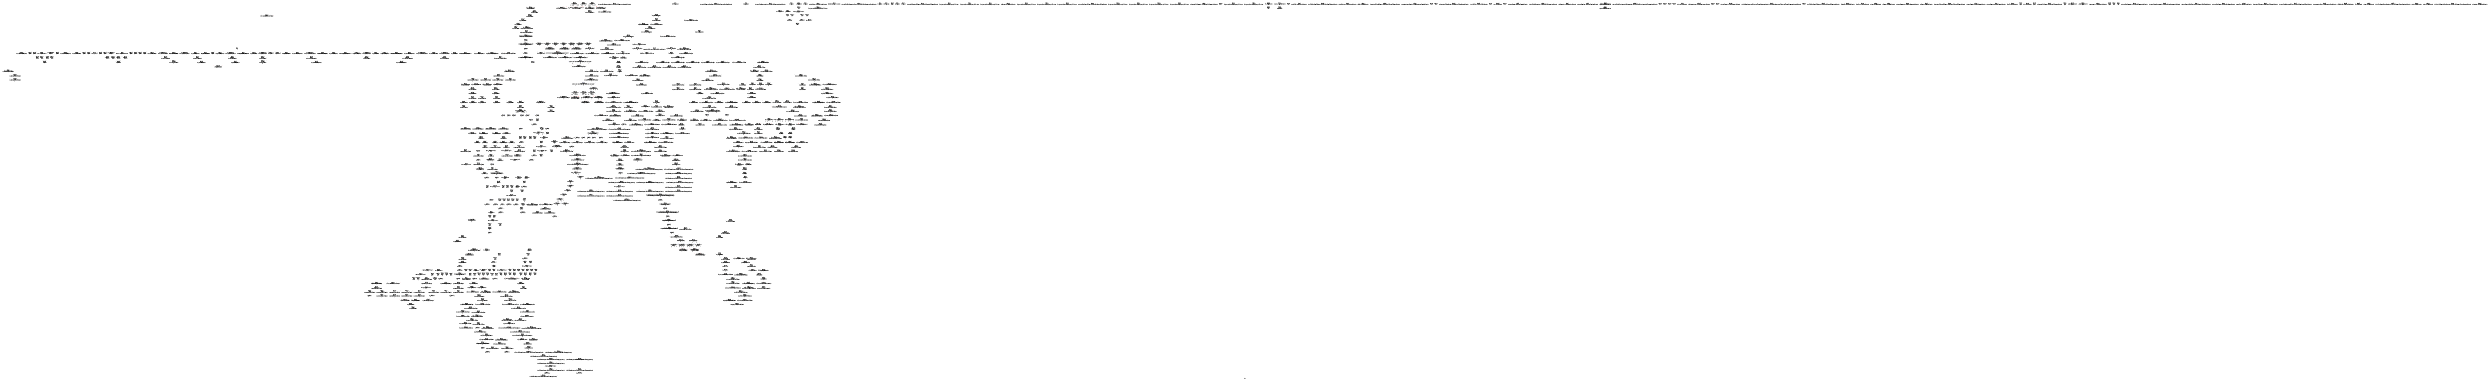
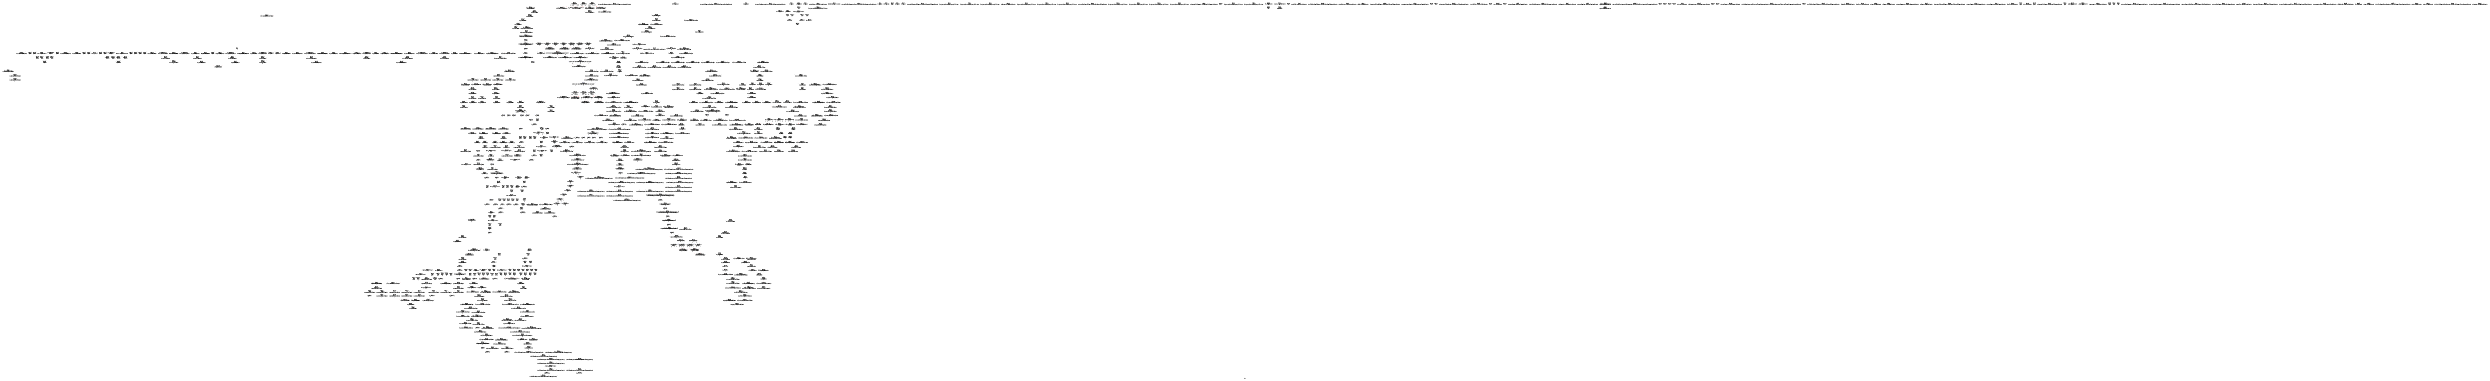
(814, 80) -> none
none -> (554, 138)
